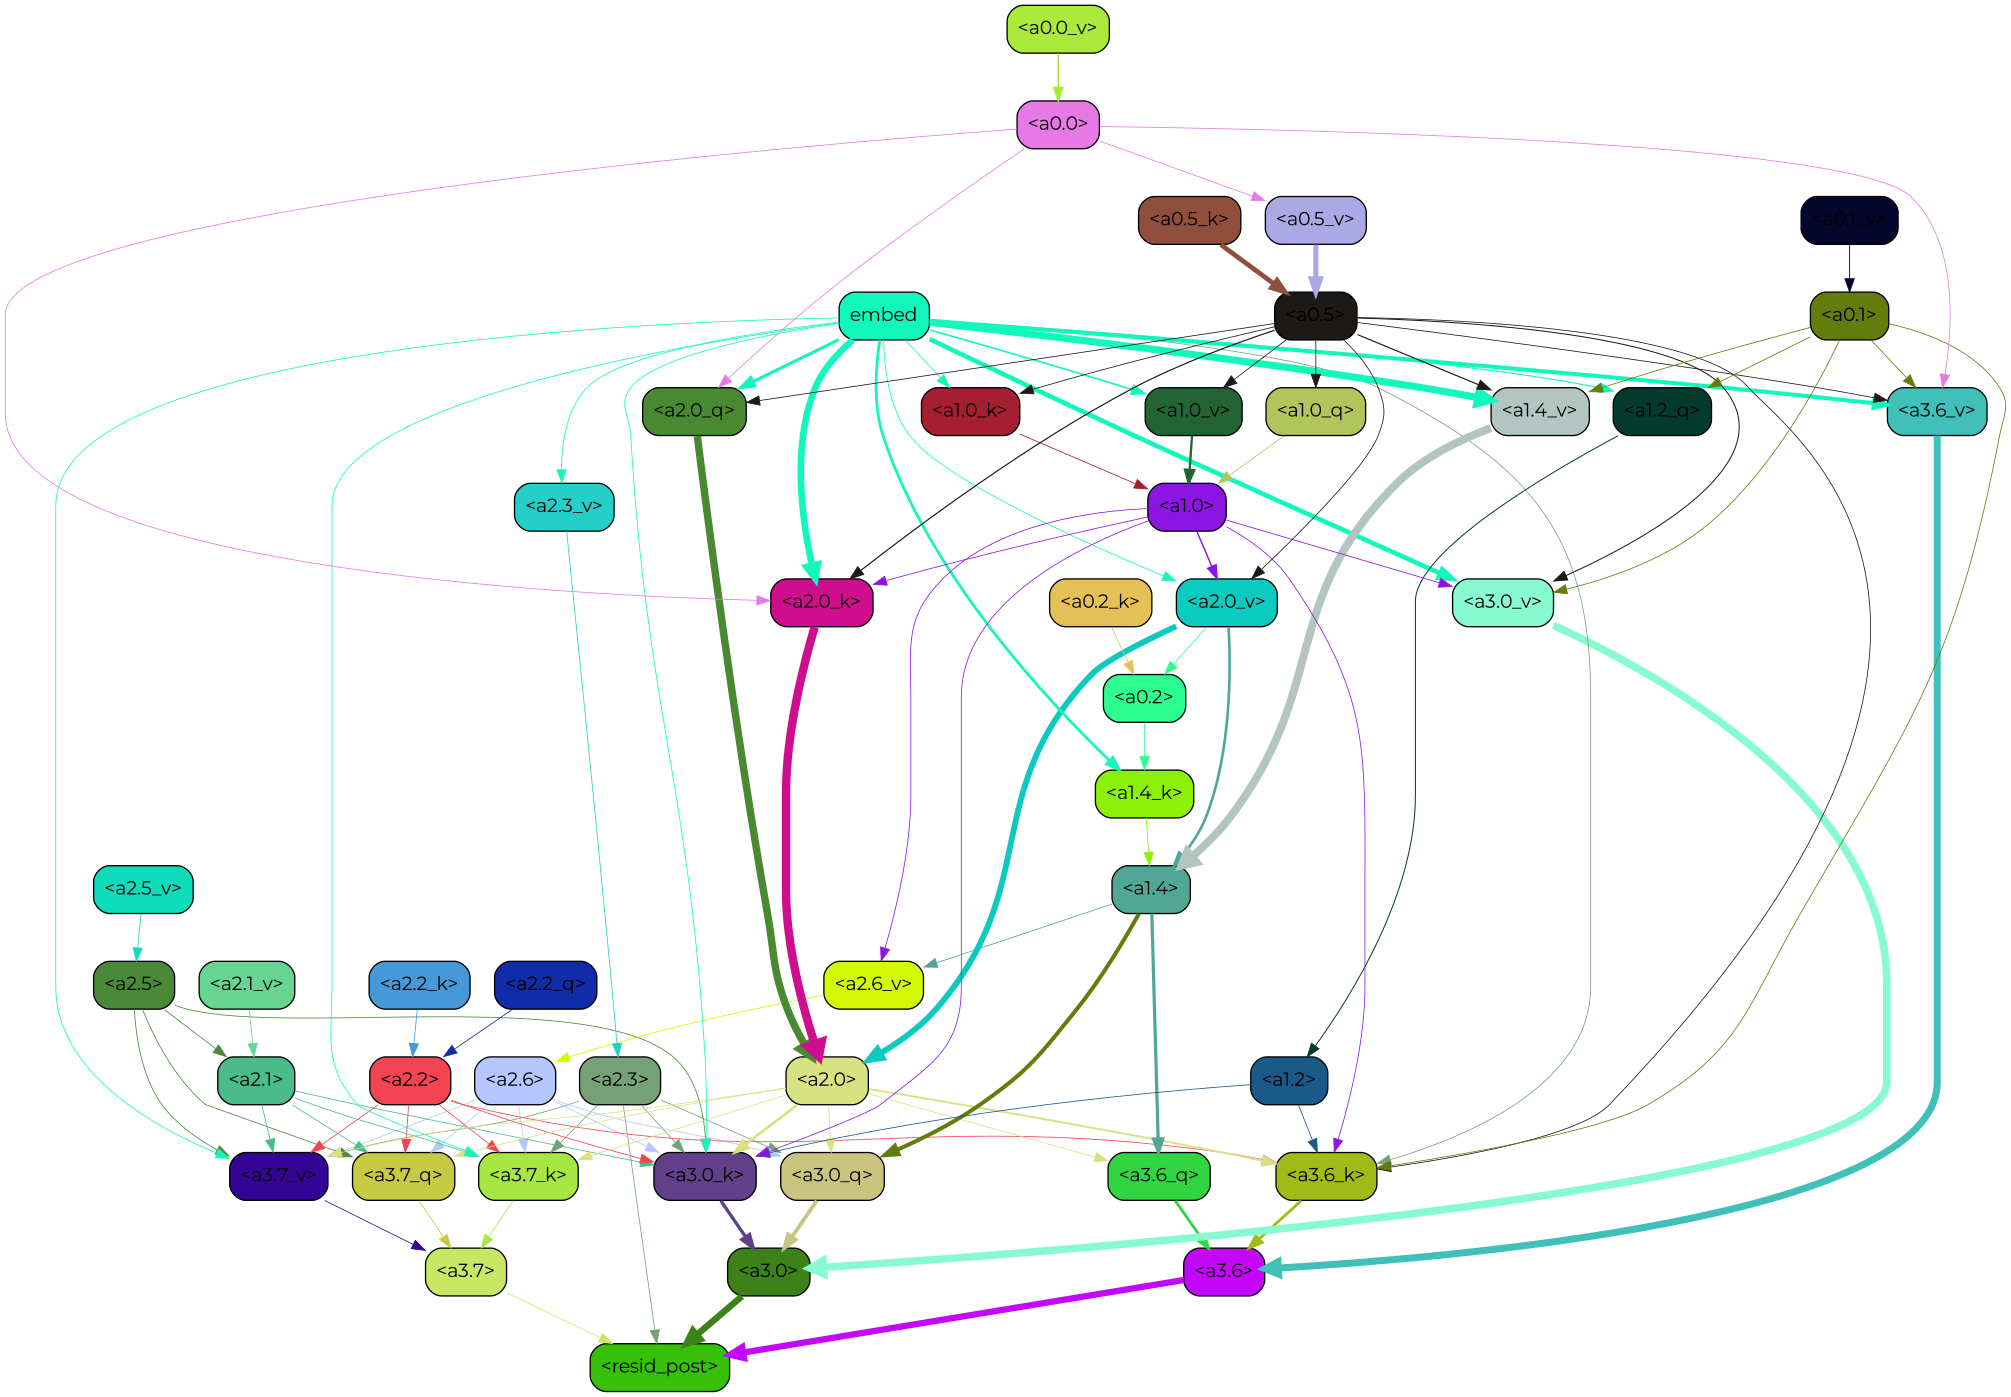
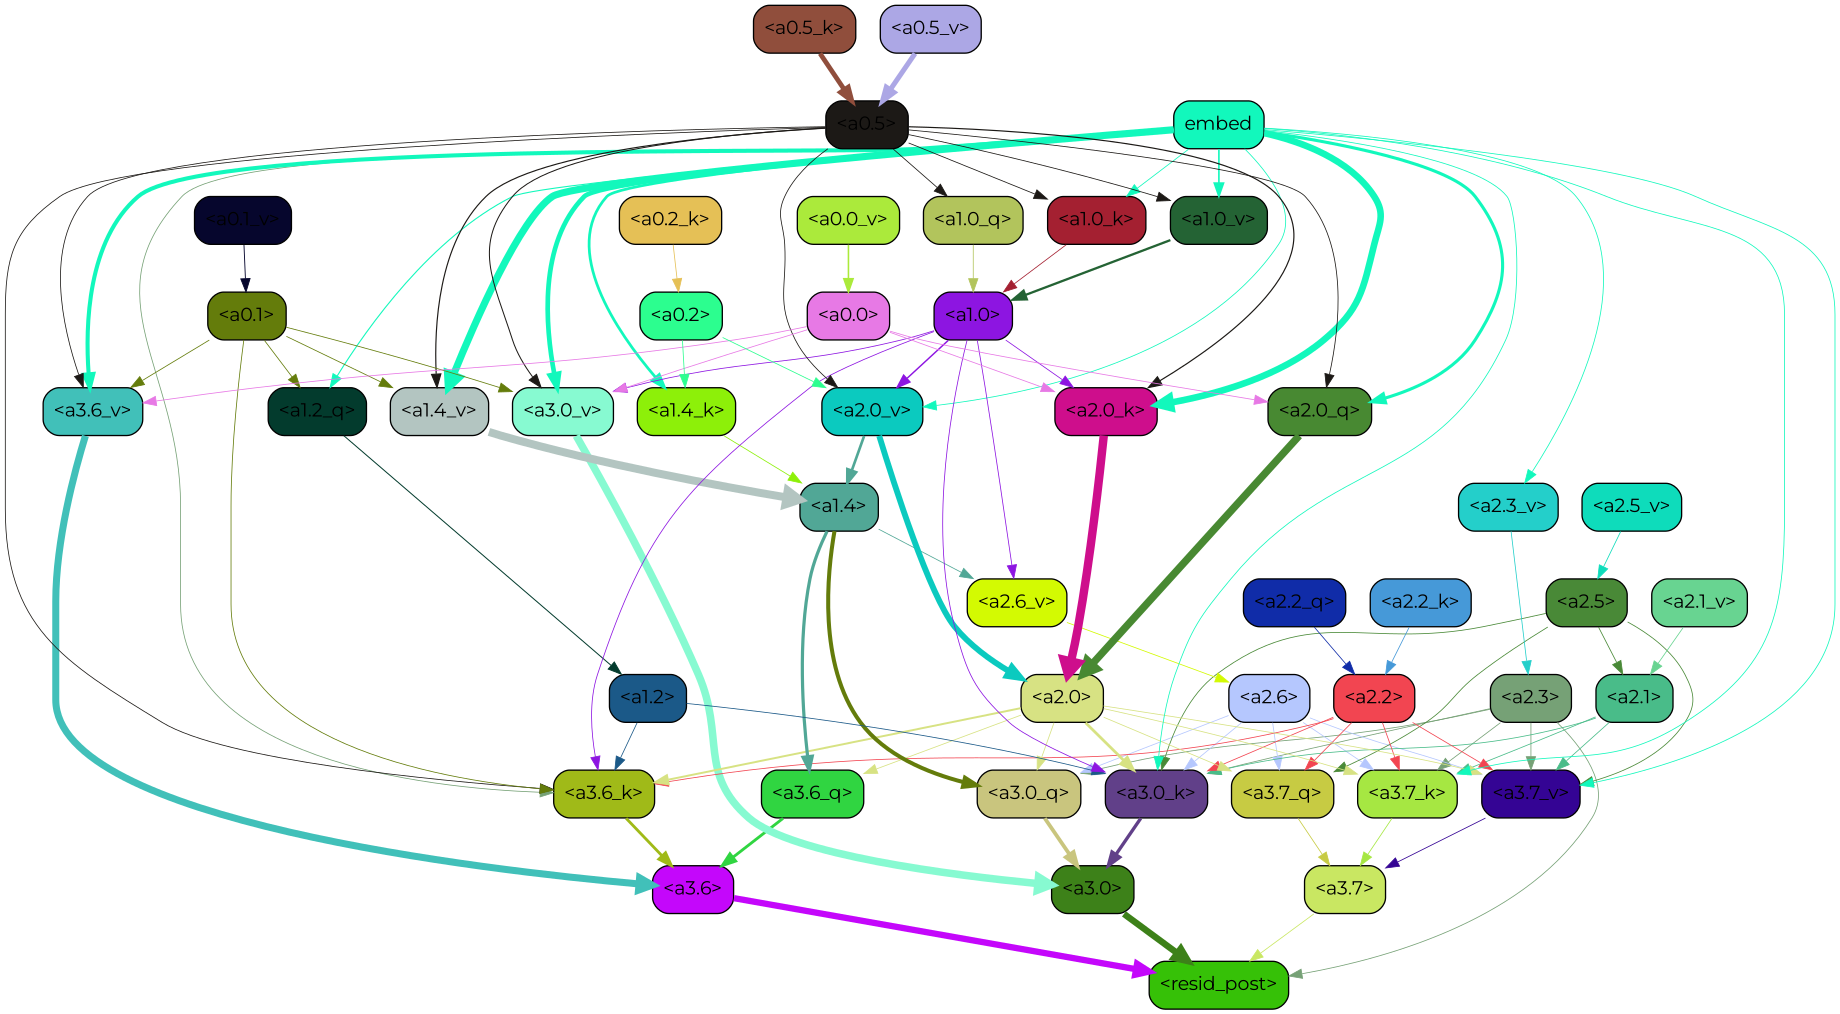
(1176, 169) -> (717, 358)
(1190, 646) -> (759, 355)
(324, 1125) -> none
